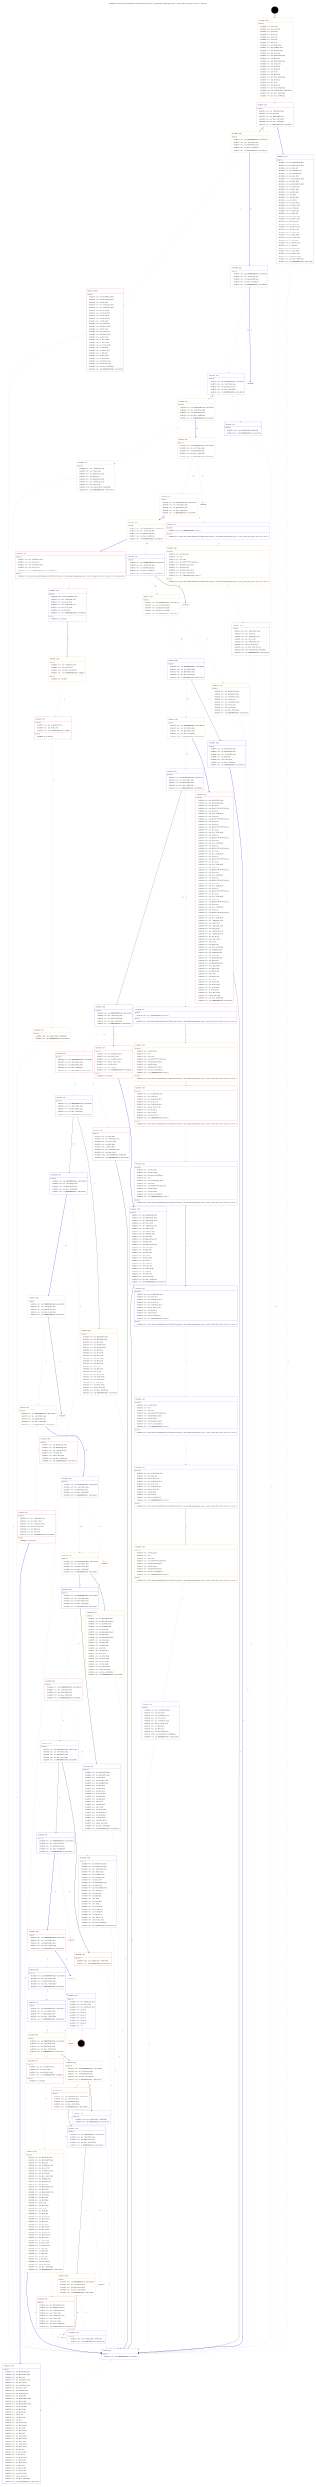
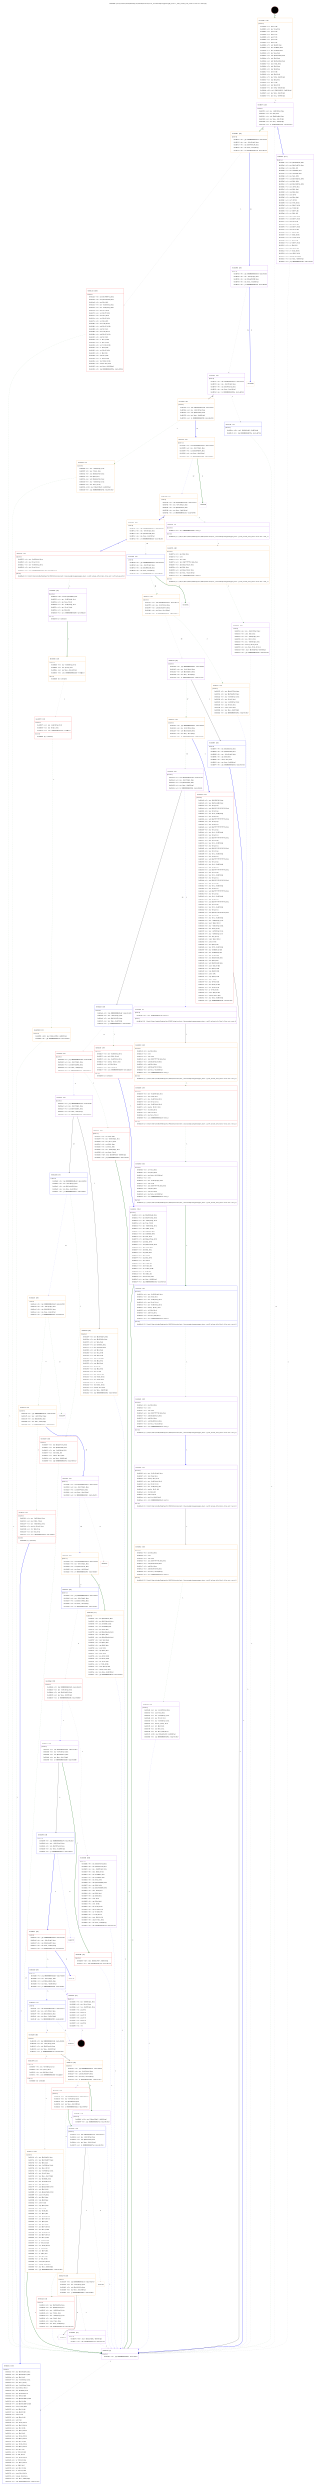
(200, 480) -> (200, 480)
(113, 1036) -> (113, 1036)
(58, 1245) -> (58, 1245)
(55, 1365) -> (55, 1365)
(186, 1450) -> (186, 1450)
(101, 1797) -> none
(38, 2336) -> (38, 2336)
